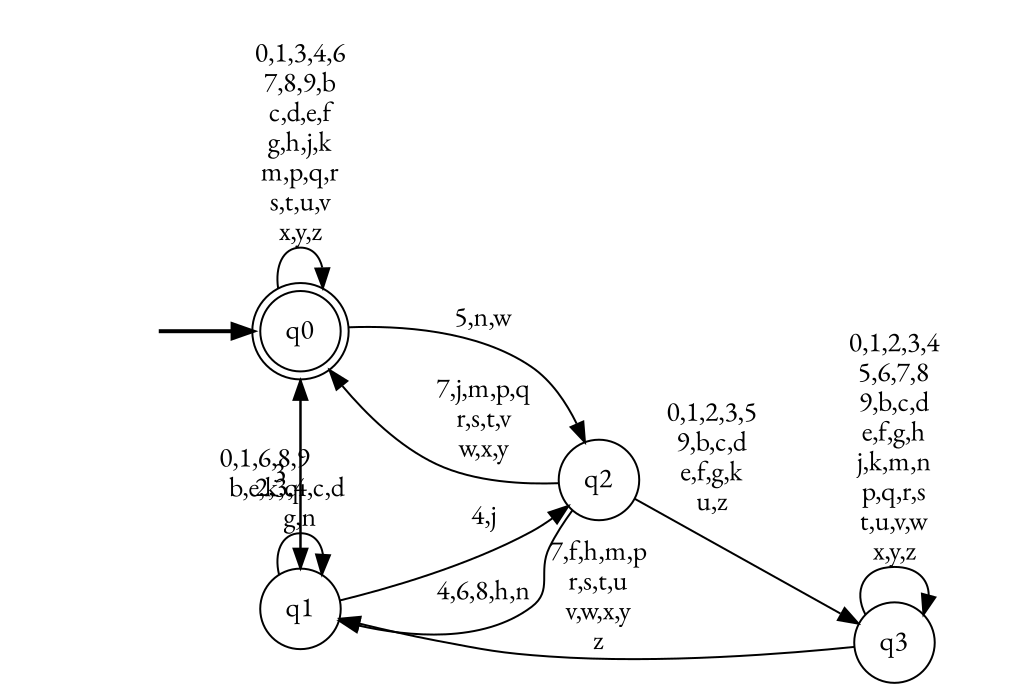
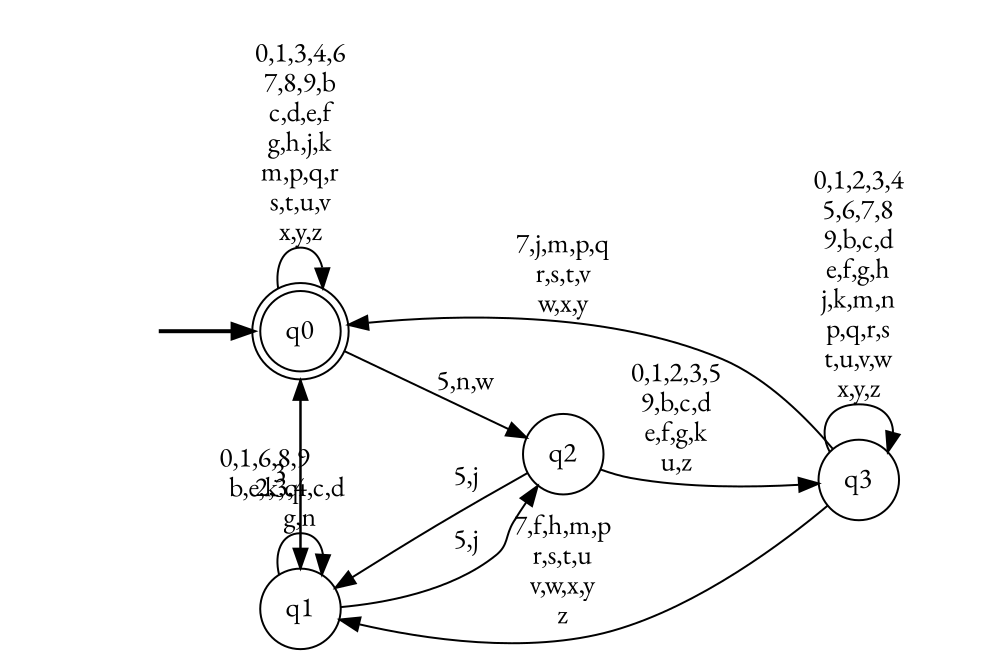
(437, 464) -> (619, 330)
(484, 517) -> (466, 540)
(484, 592) -> (466, 477)
